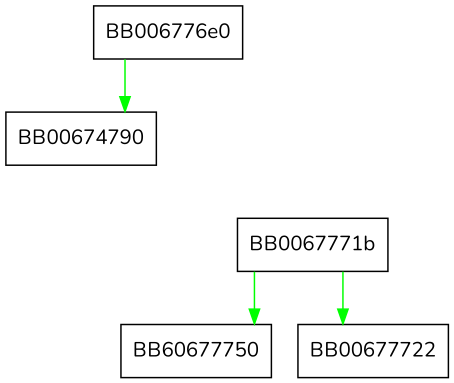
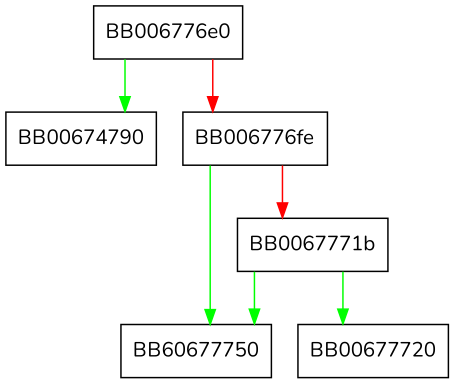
none -> (255, 139)
(373, 351) -> (373, 351)
